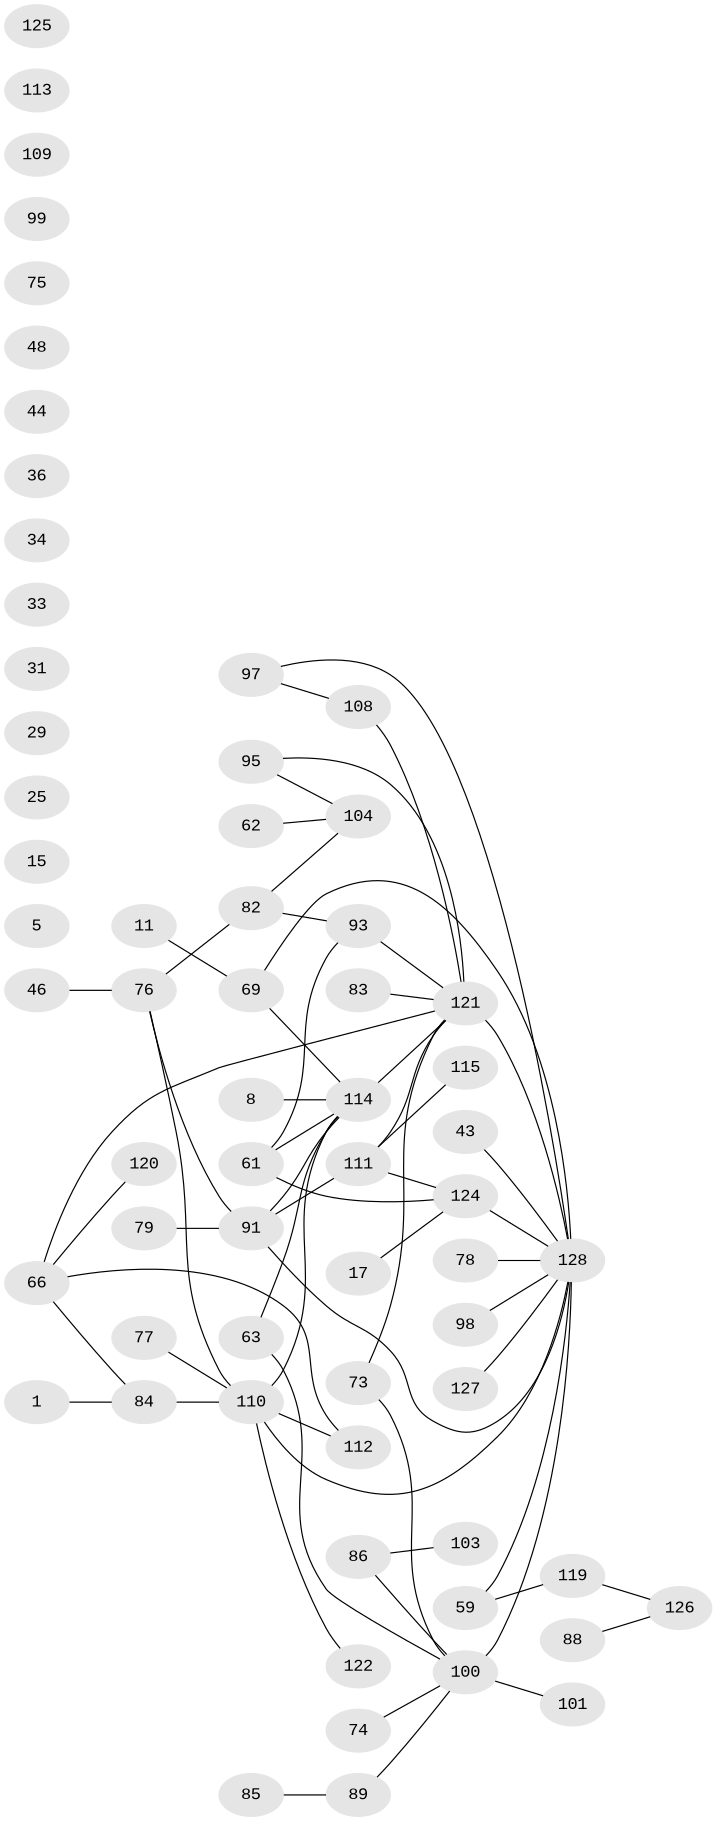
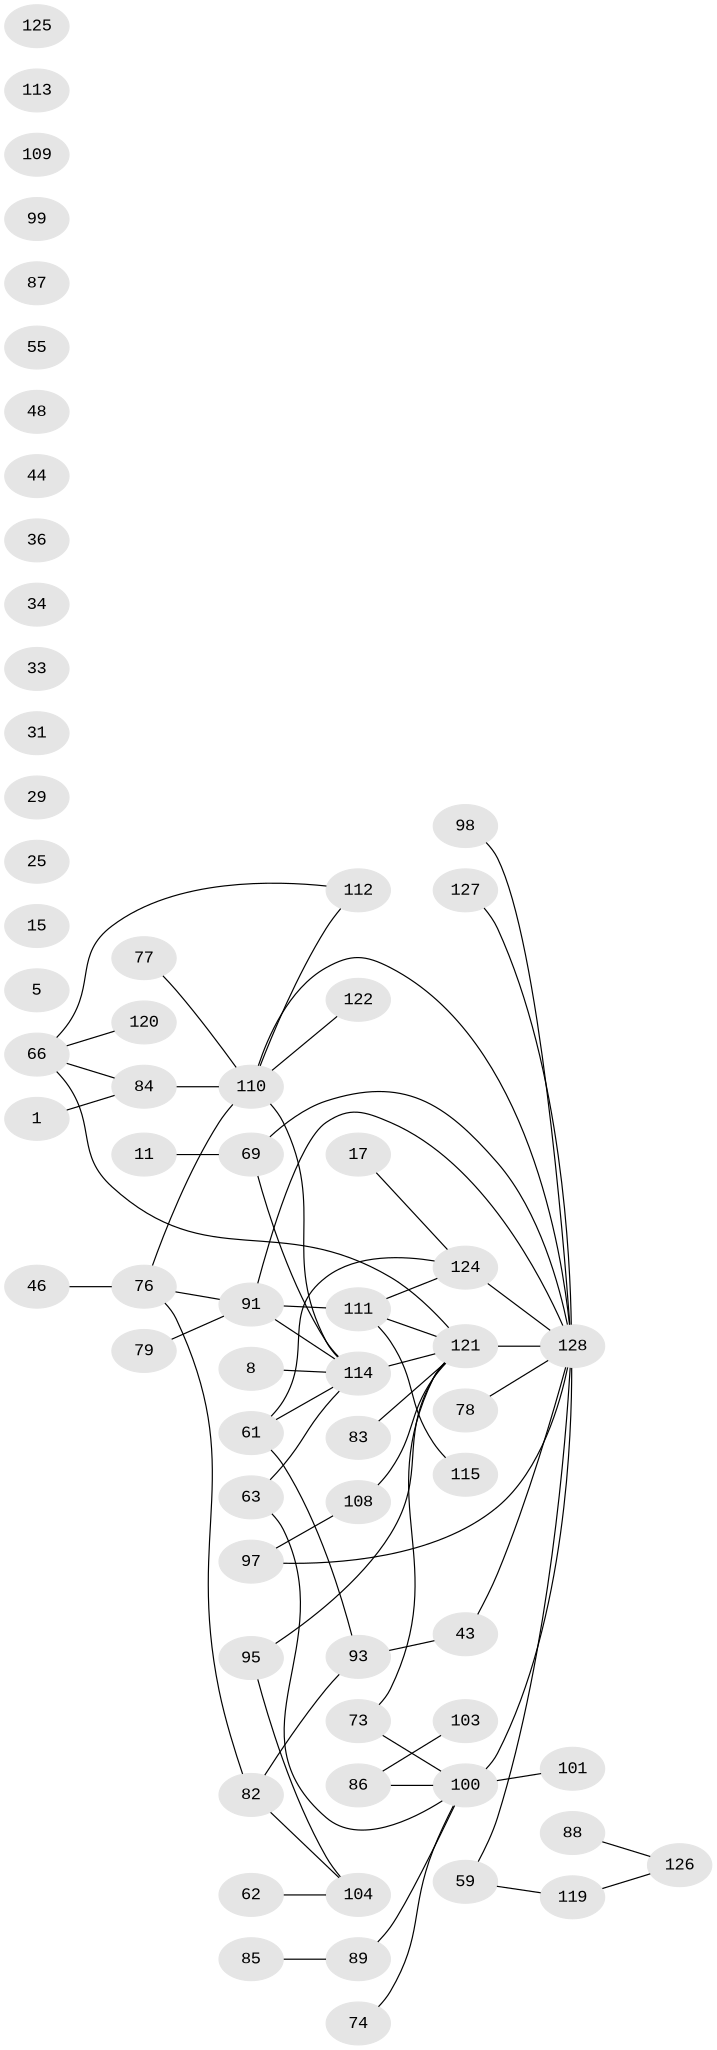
(37, 283) -> (37, 348)
none -> (37, 283)
(412, 965) -> (415, 1645)
